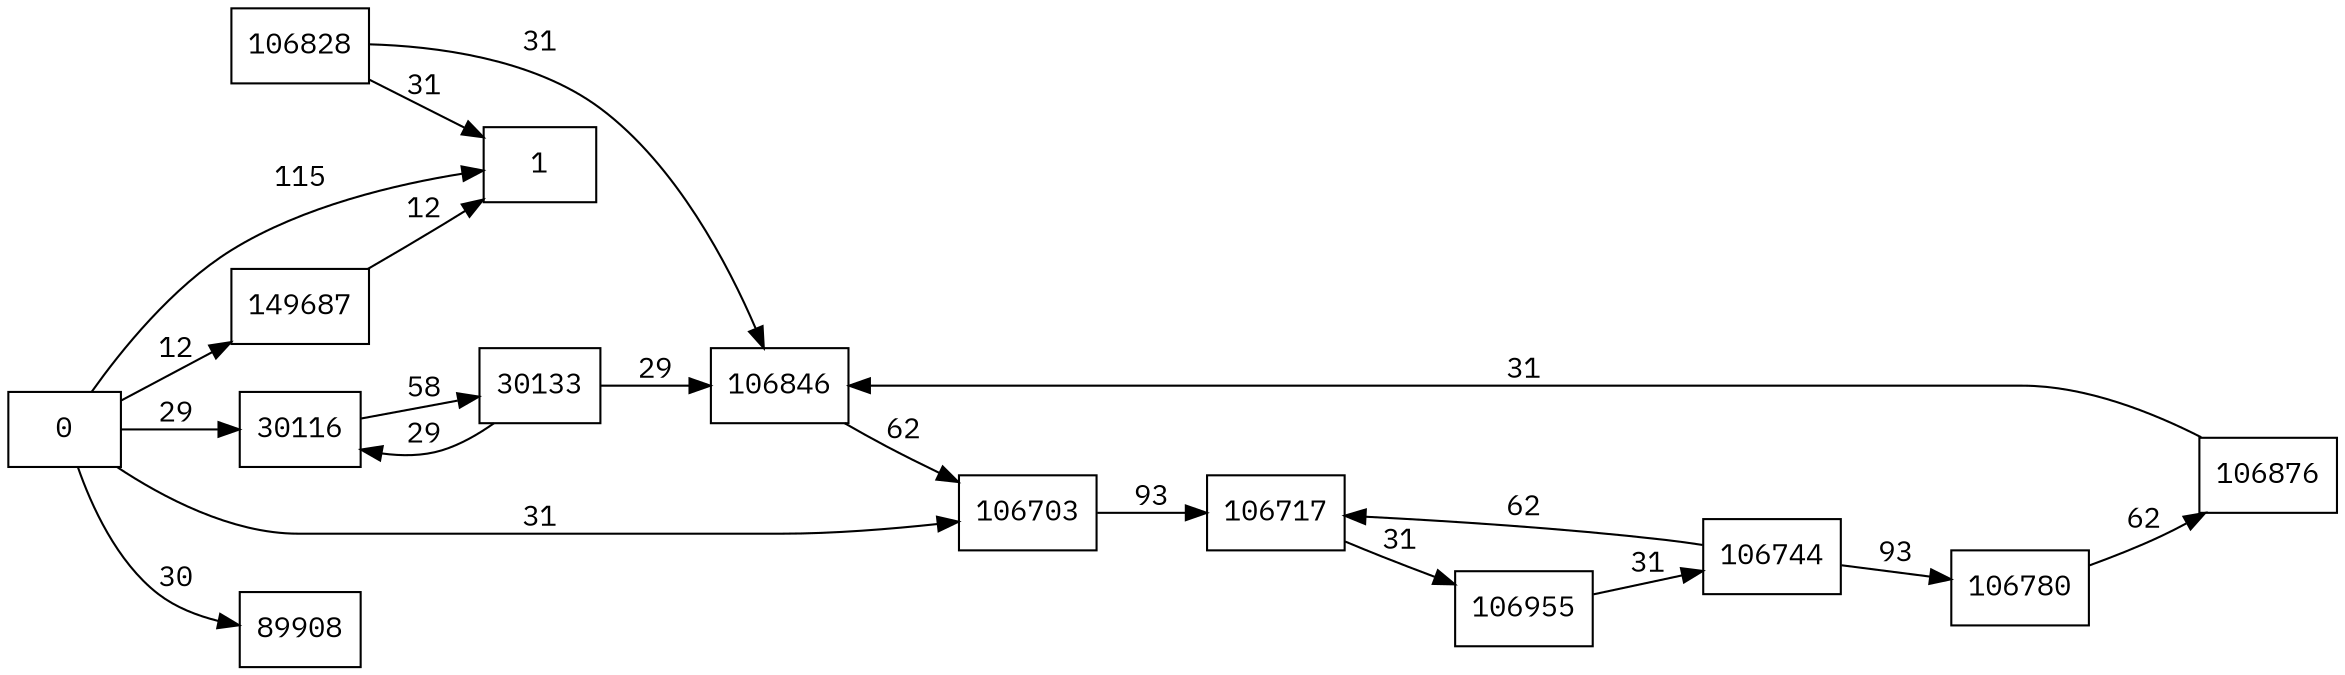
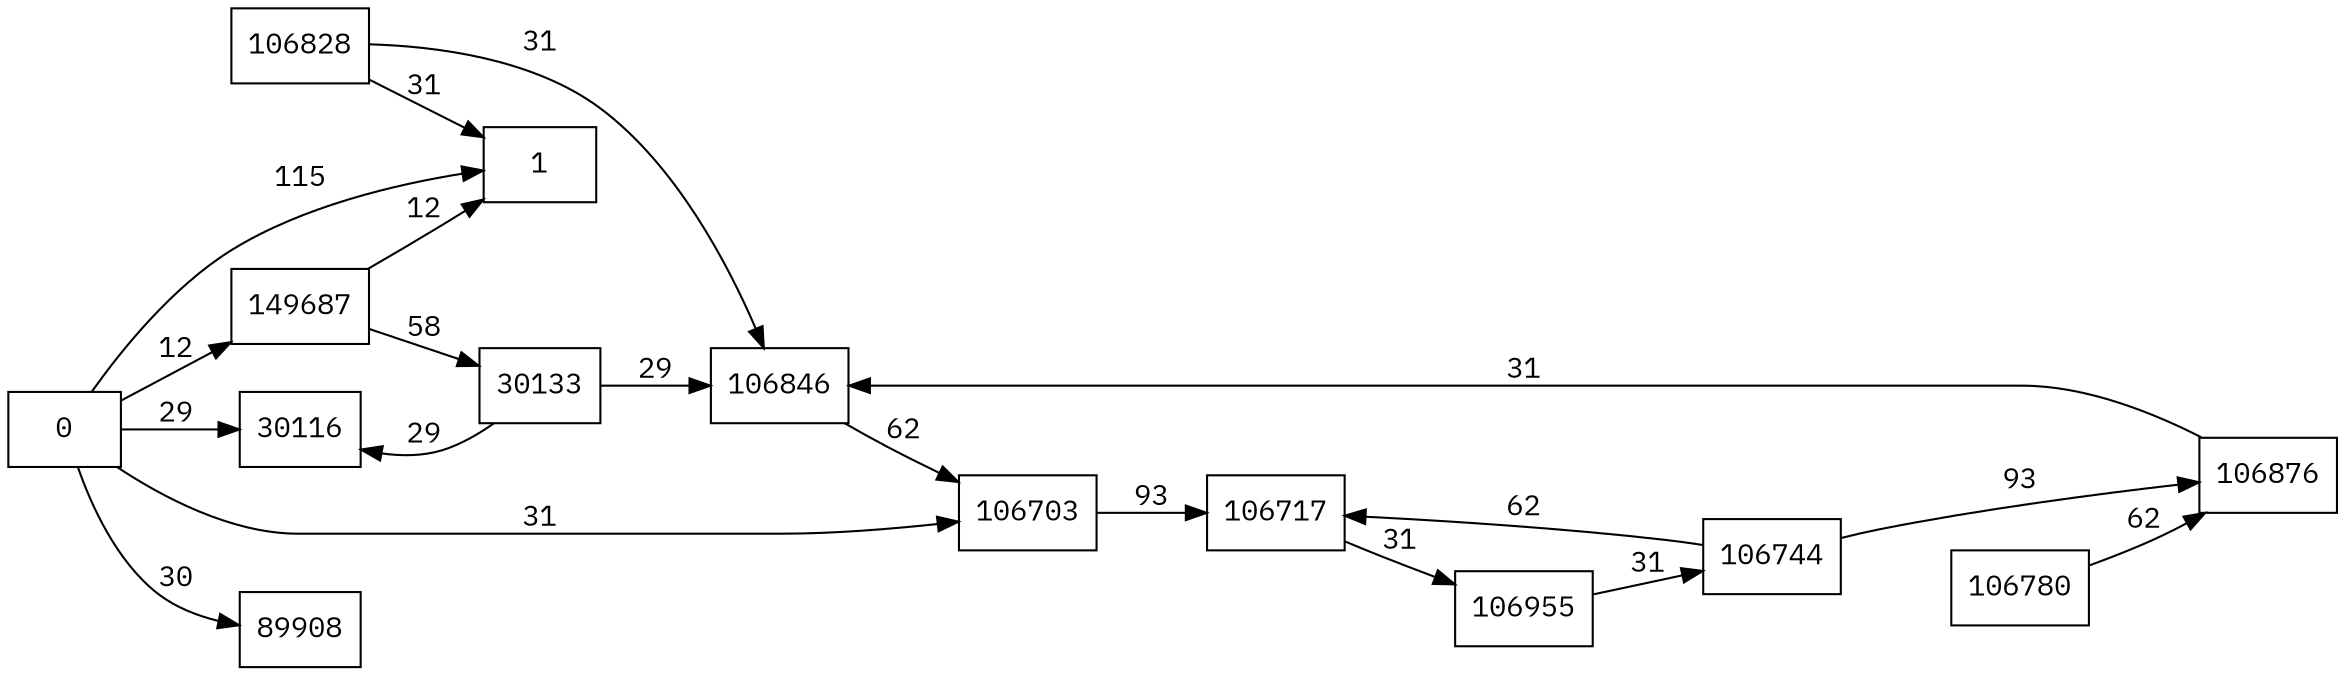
(409, 410) -> (414, 344)
(1886, 571) -> (2009, 507)
